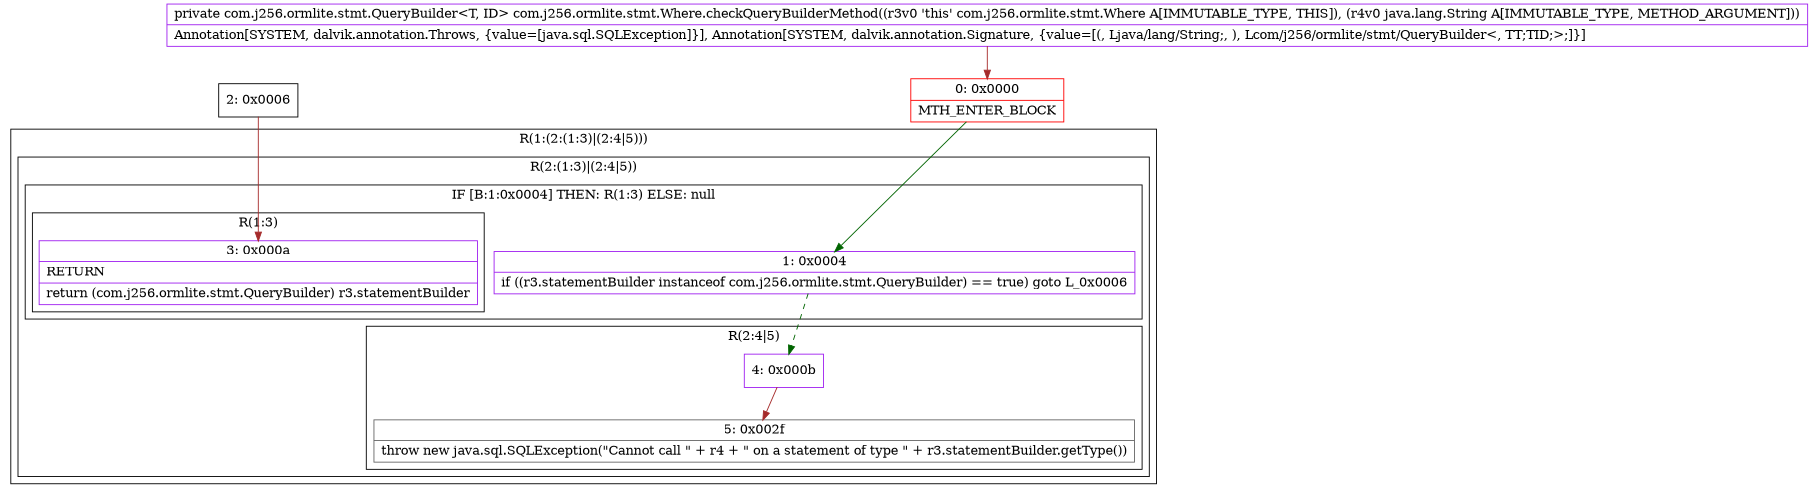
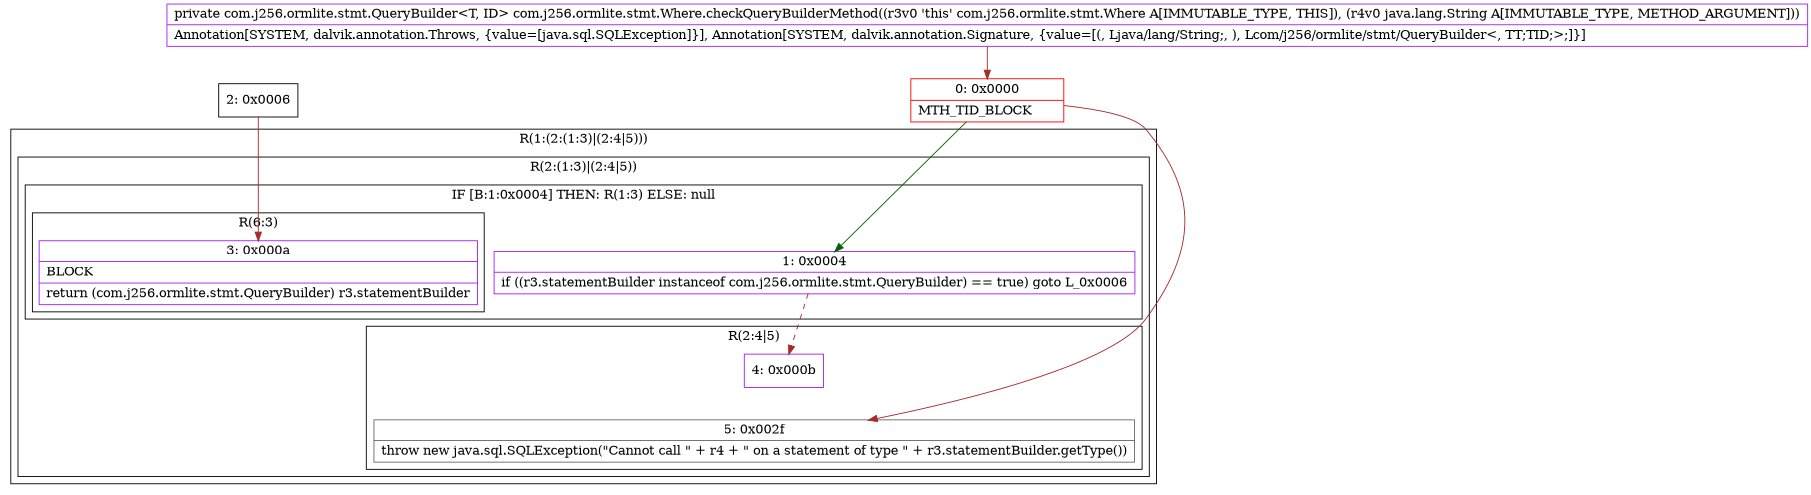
(987, 111) -> (975, 111)
(258, 223) -> (258, 223)
(76, 272) -> (70, 272)
(802, 313) -> (802, 313)
(772, 399) -> (1163, 292)
